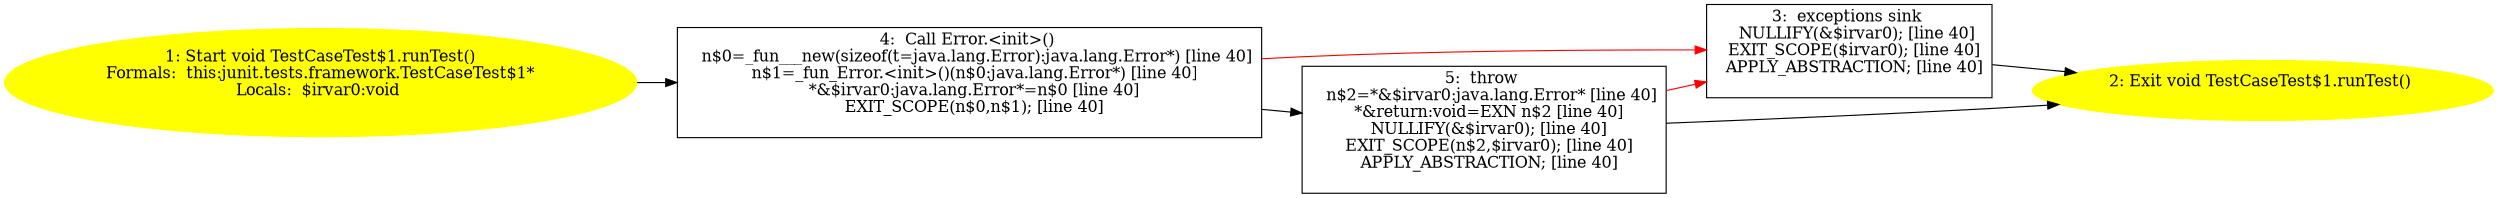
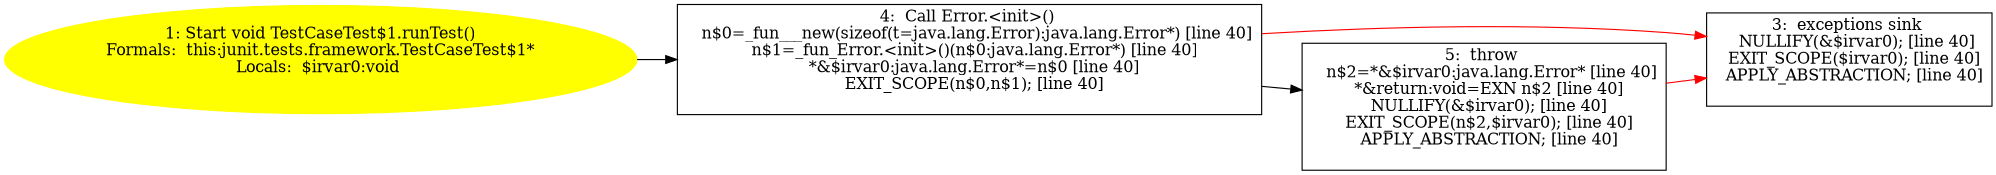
(2263, 90) -> none
